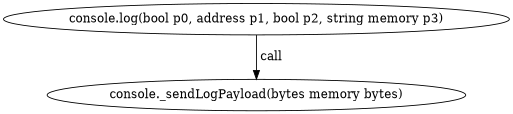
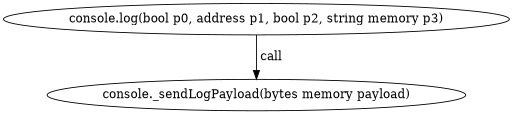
(256, 95) -> (256, 95)
